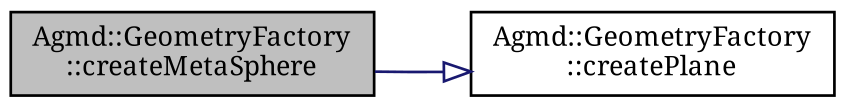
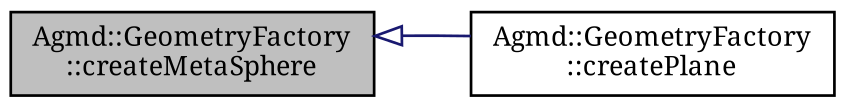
(409, 72) -> (437, 36)
